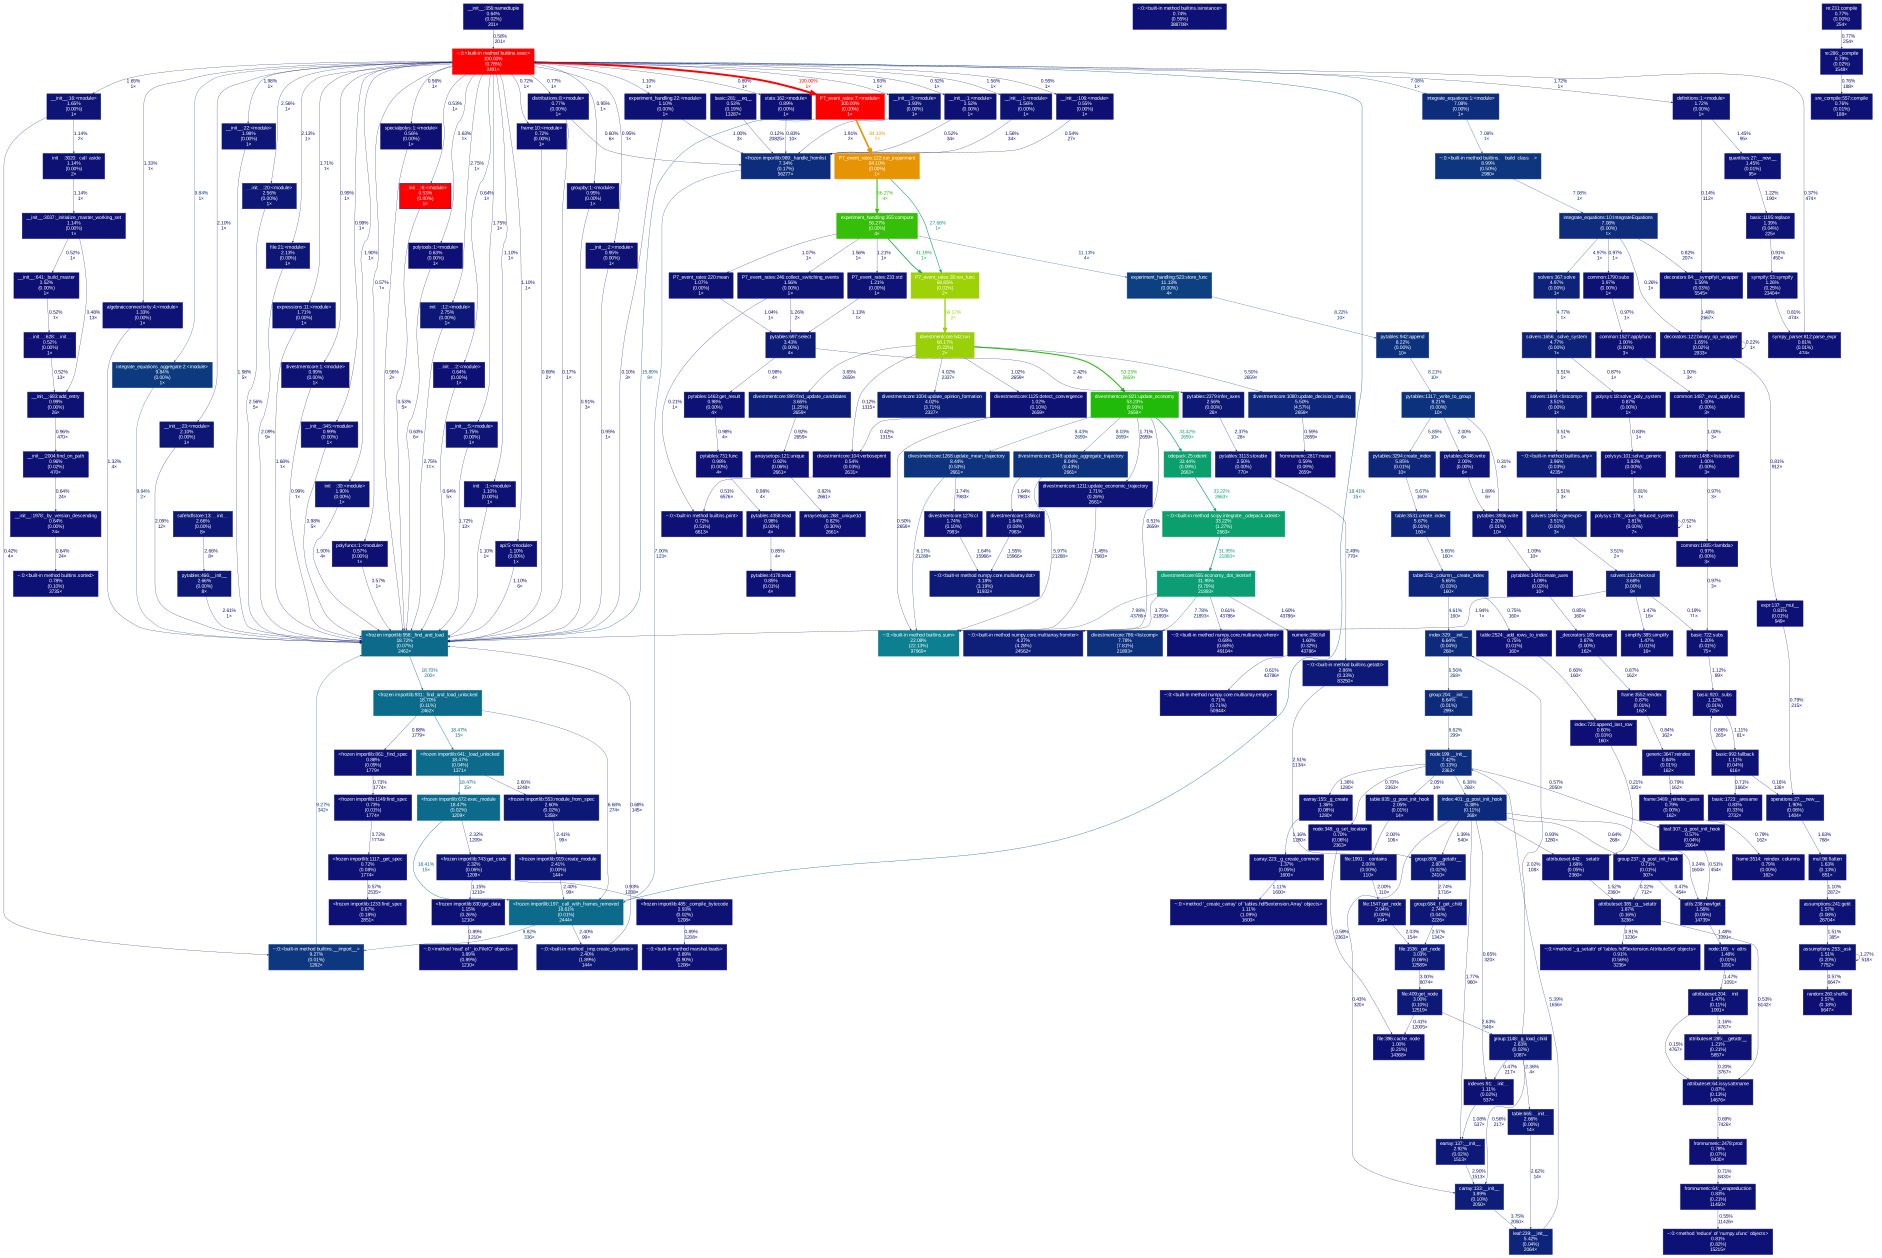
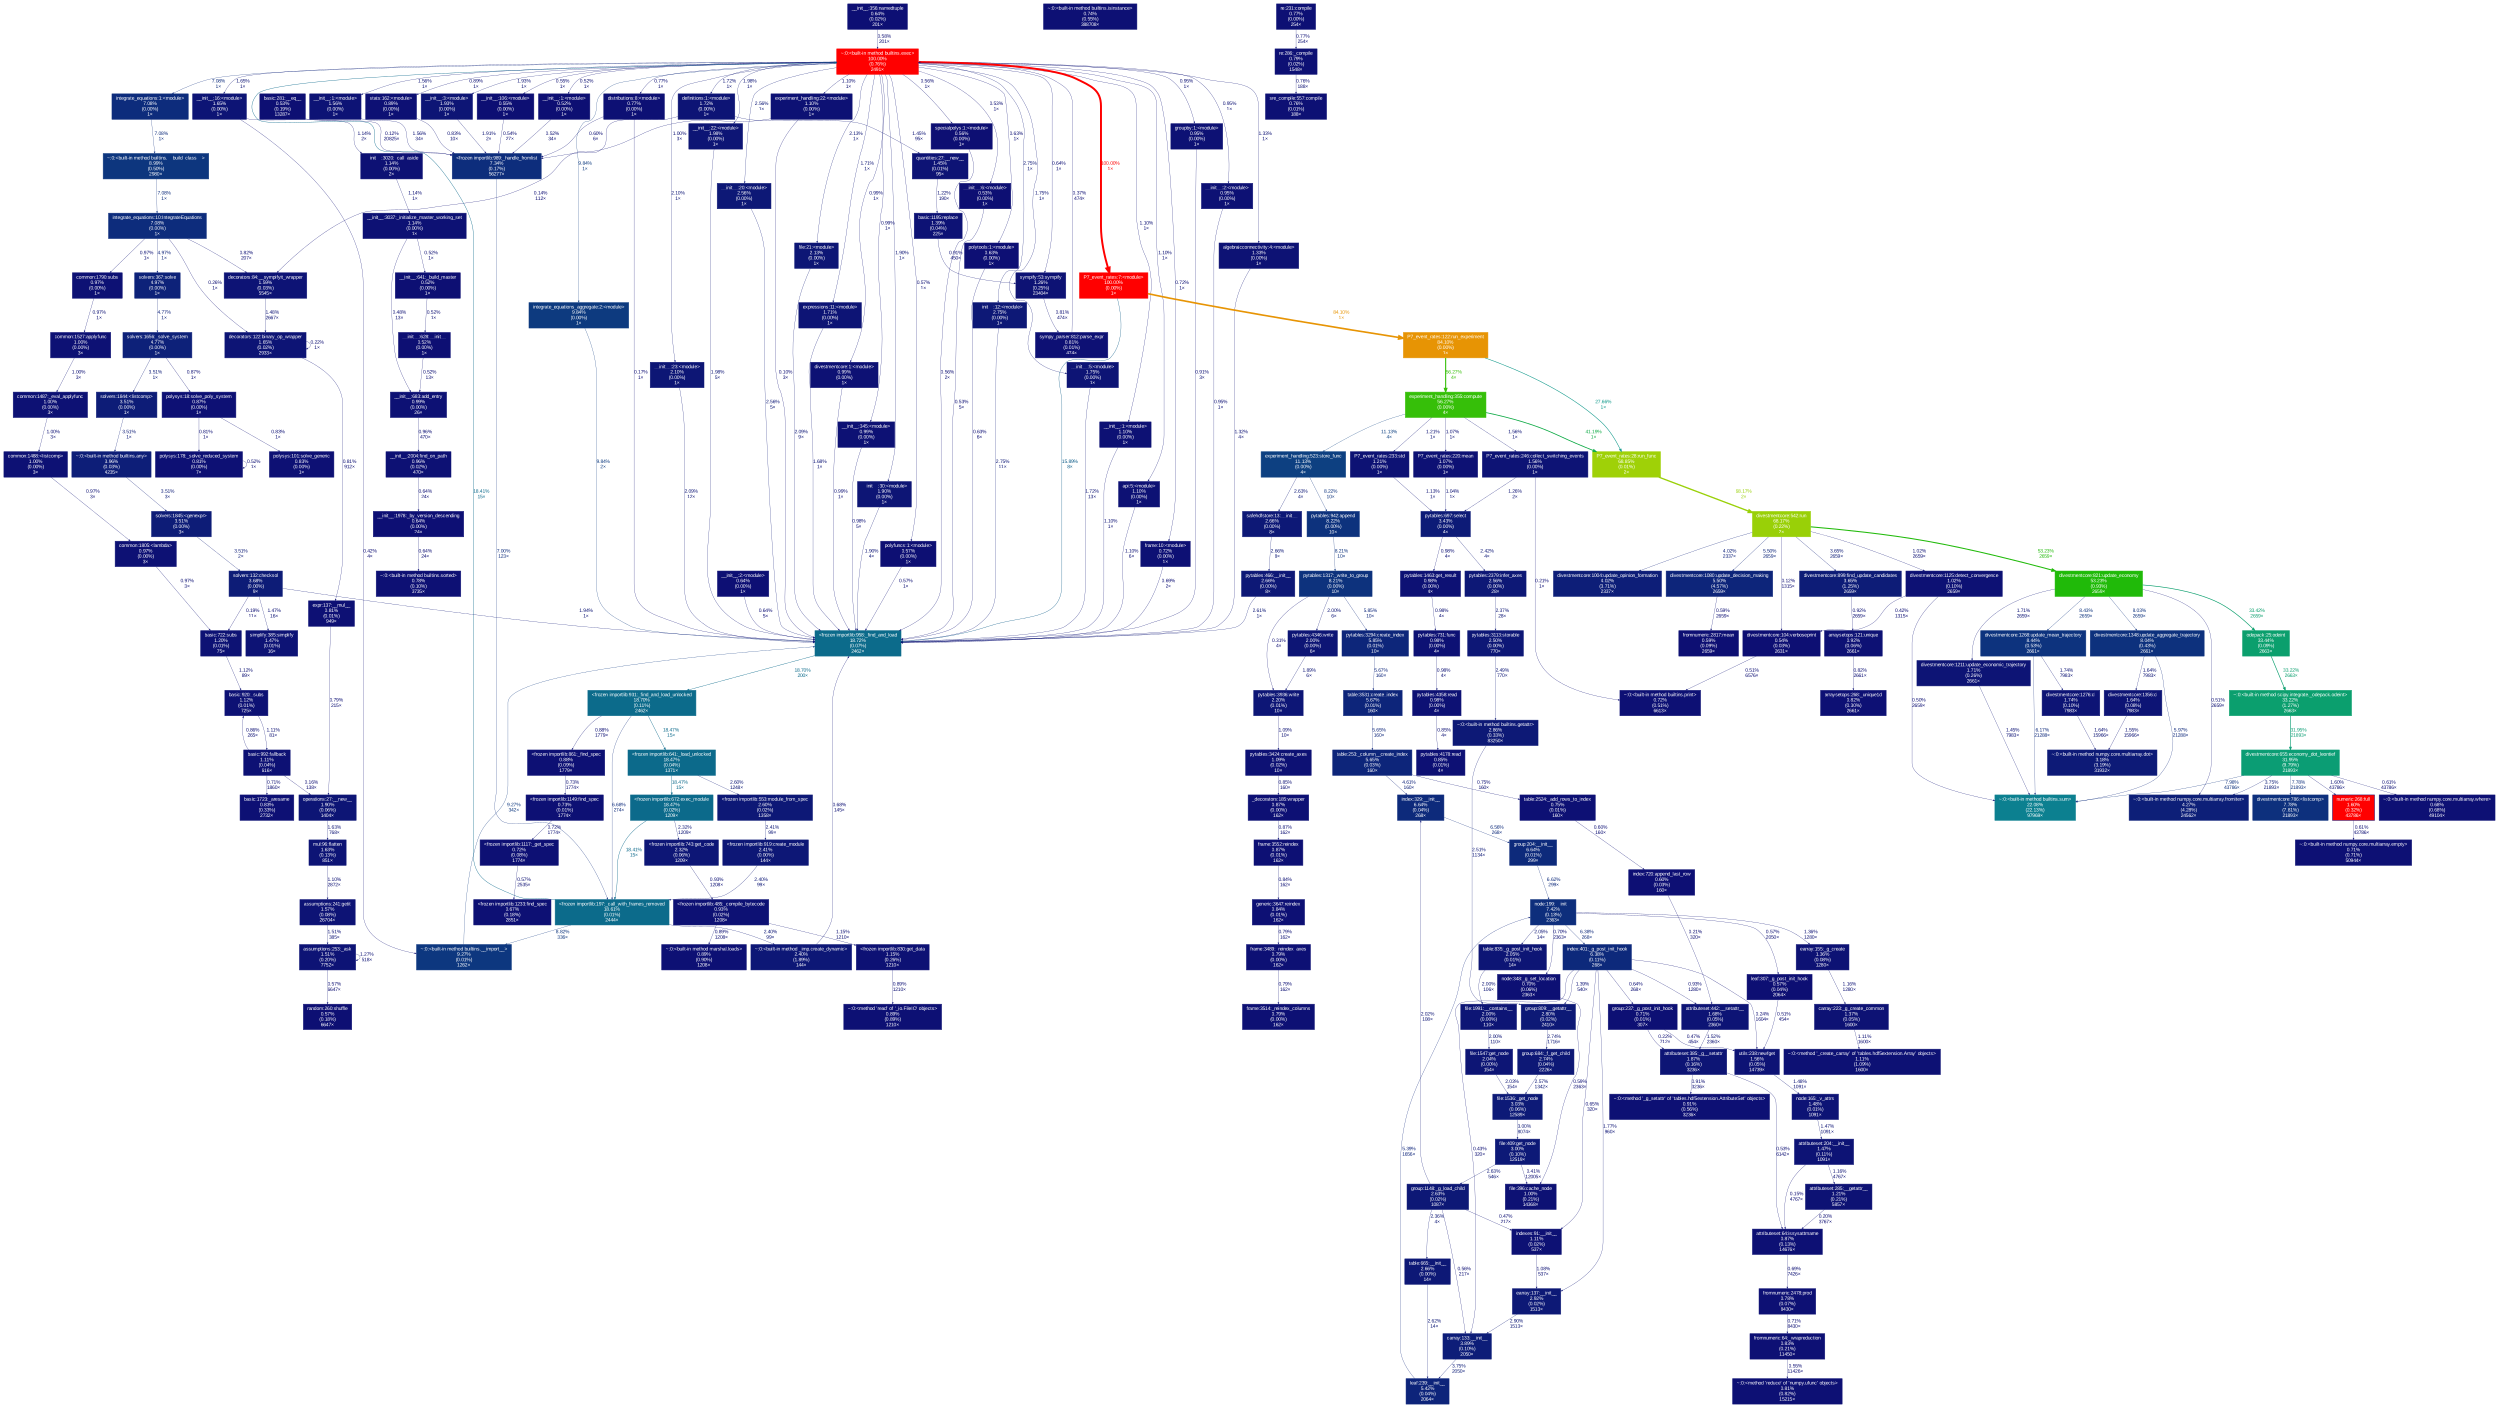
(425, 196) -> (985, 196)
(472, 217) -> (1052, 110)
none -> (1288, 493)
(1634, 493) -> (199, 434)
(1309, 643) -> (2354, 808)
(471, 889) -> (812, 934)
